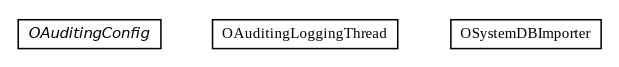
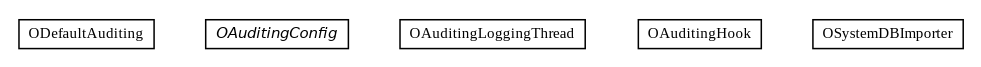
none -> (86, 33)
none -> (699, 33)
